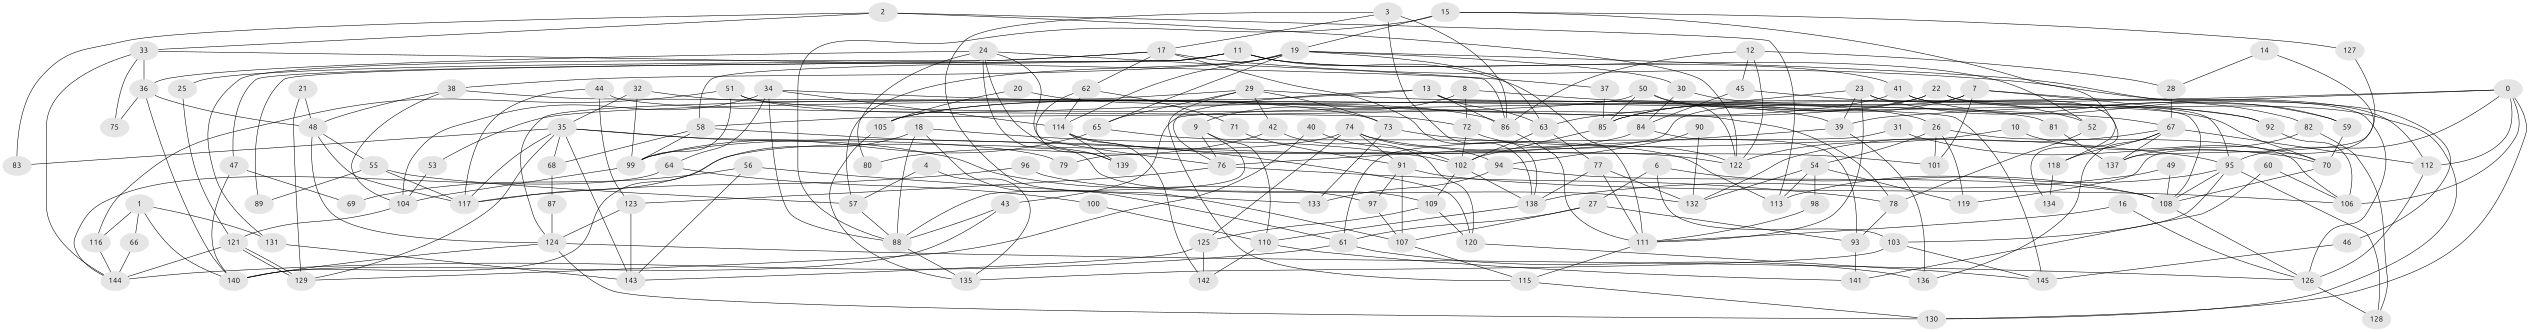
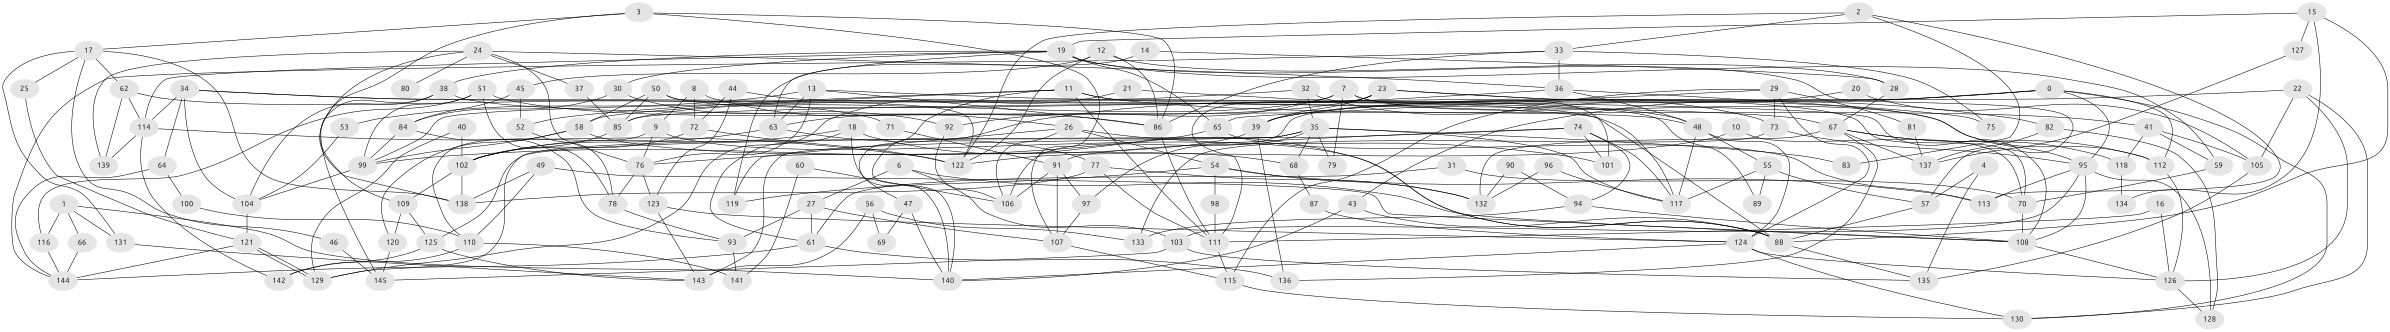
(1273, 127) -> none
(1398, 223) -> (508, 204)
